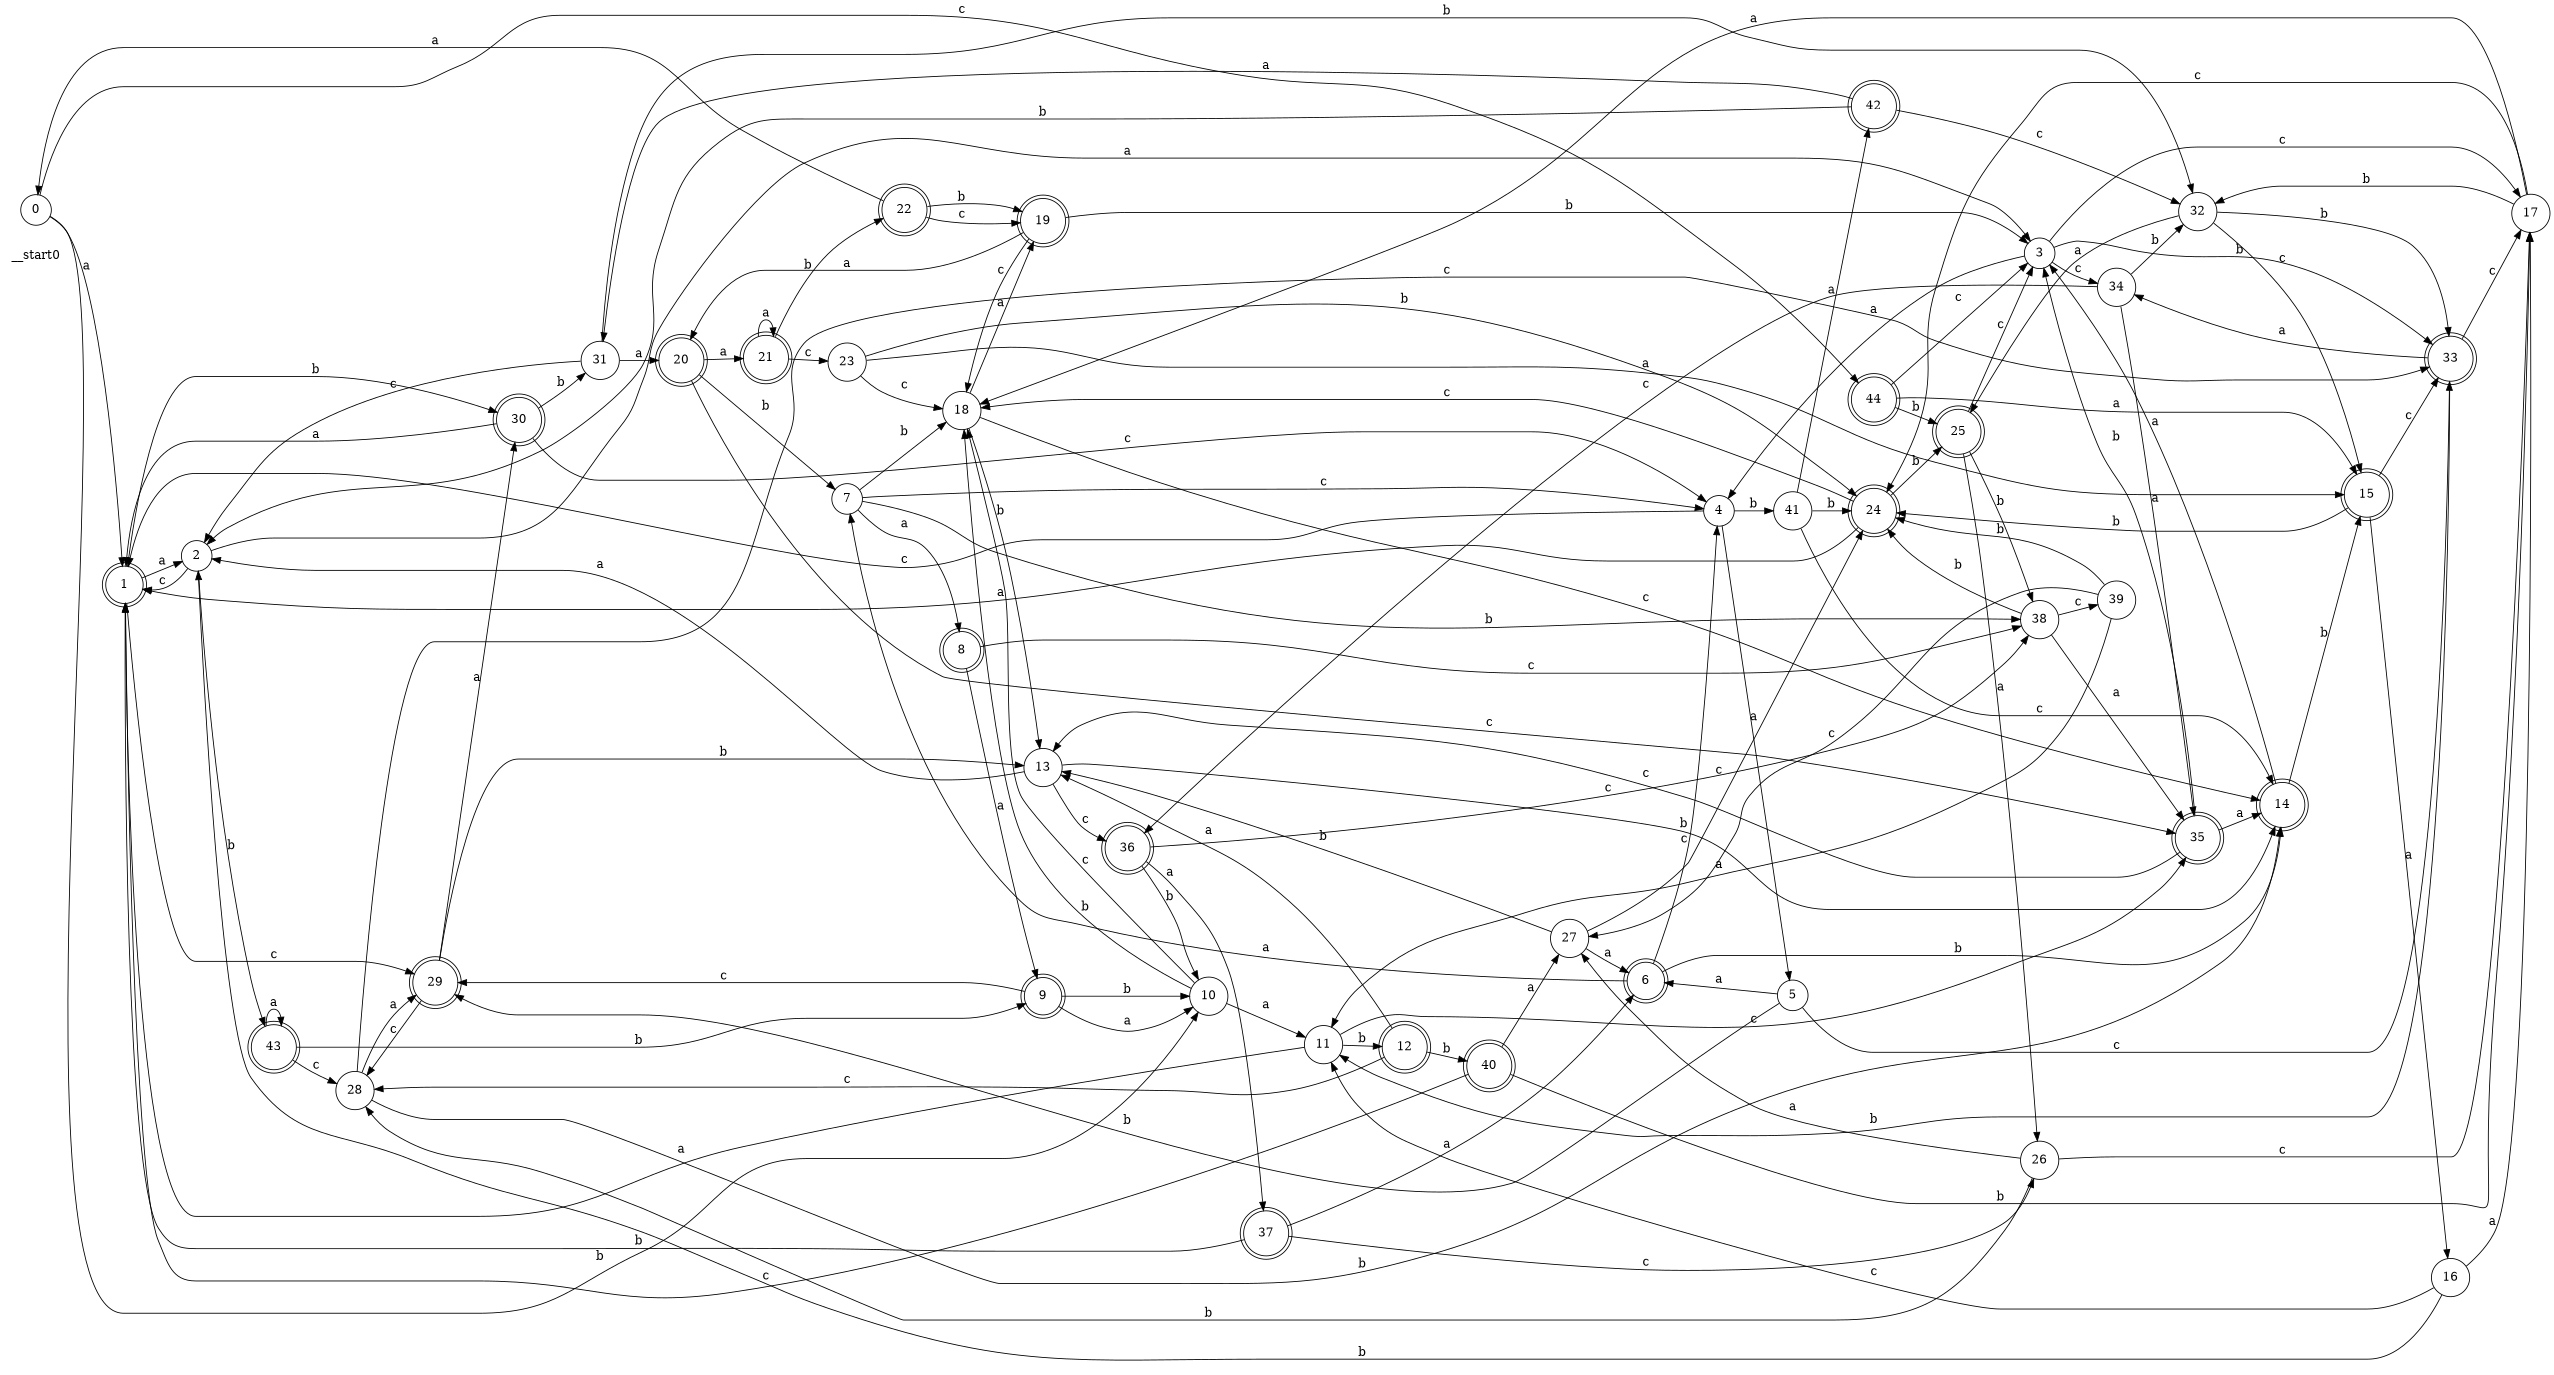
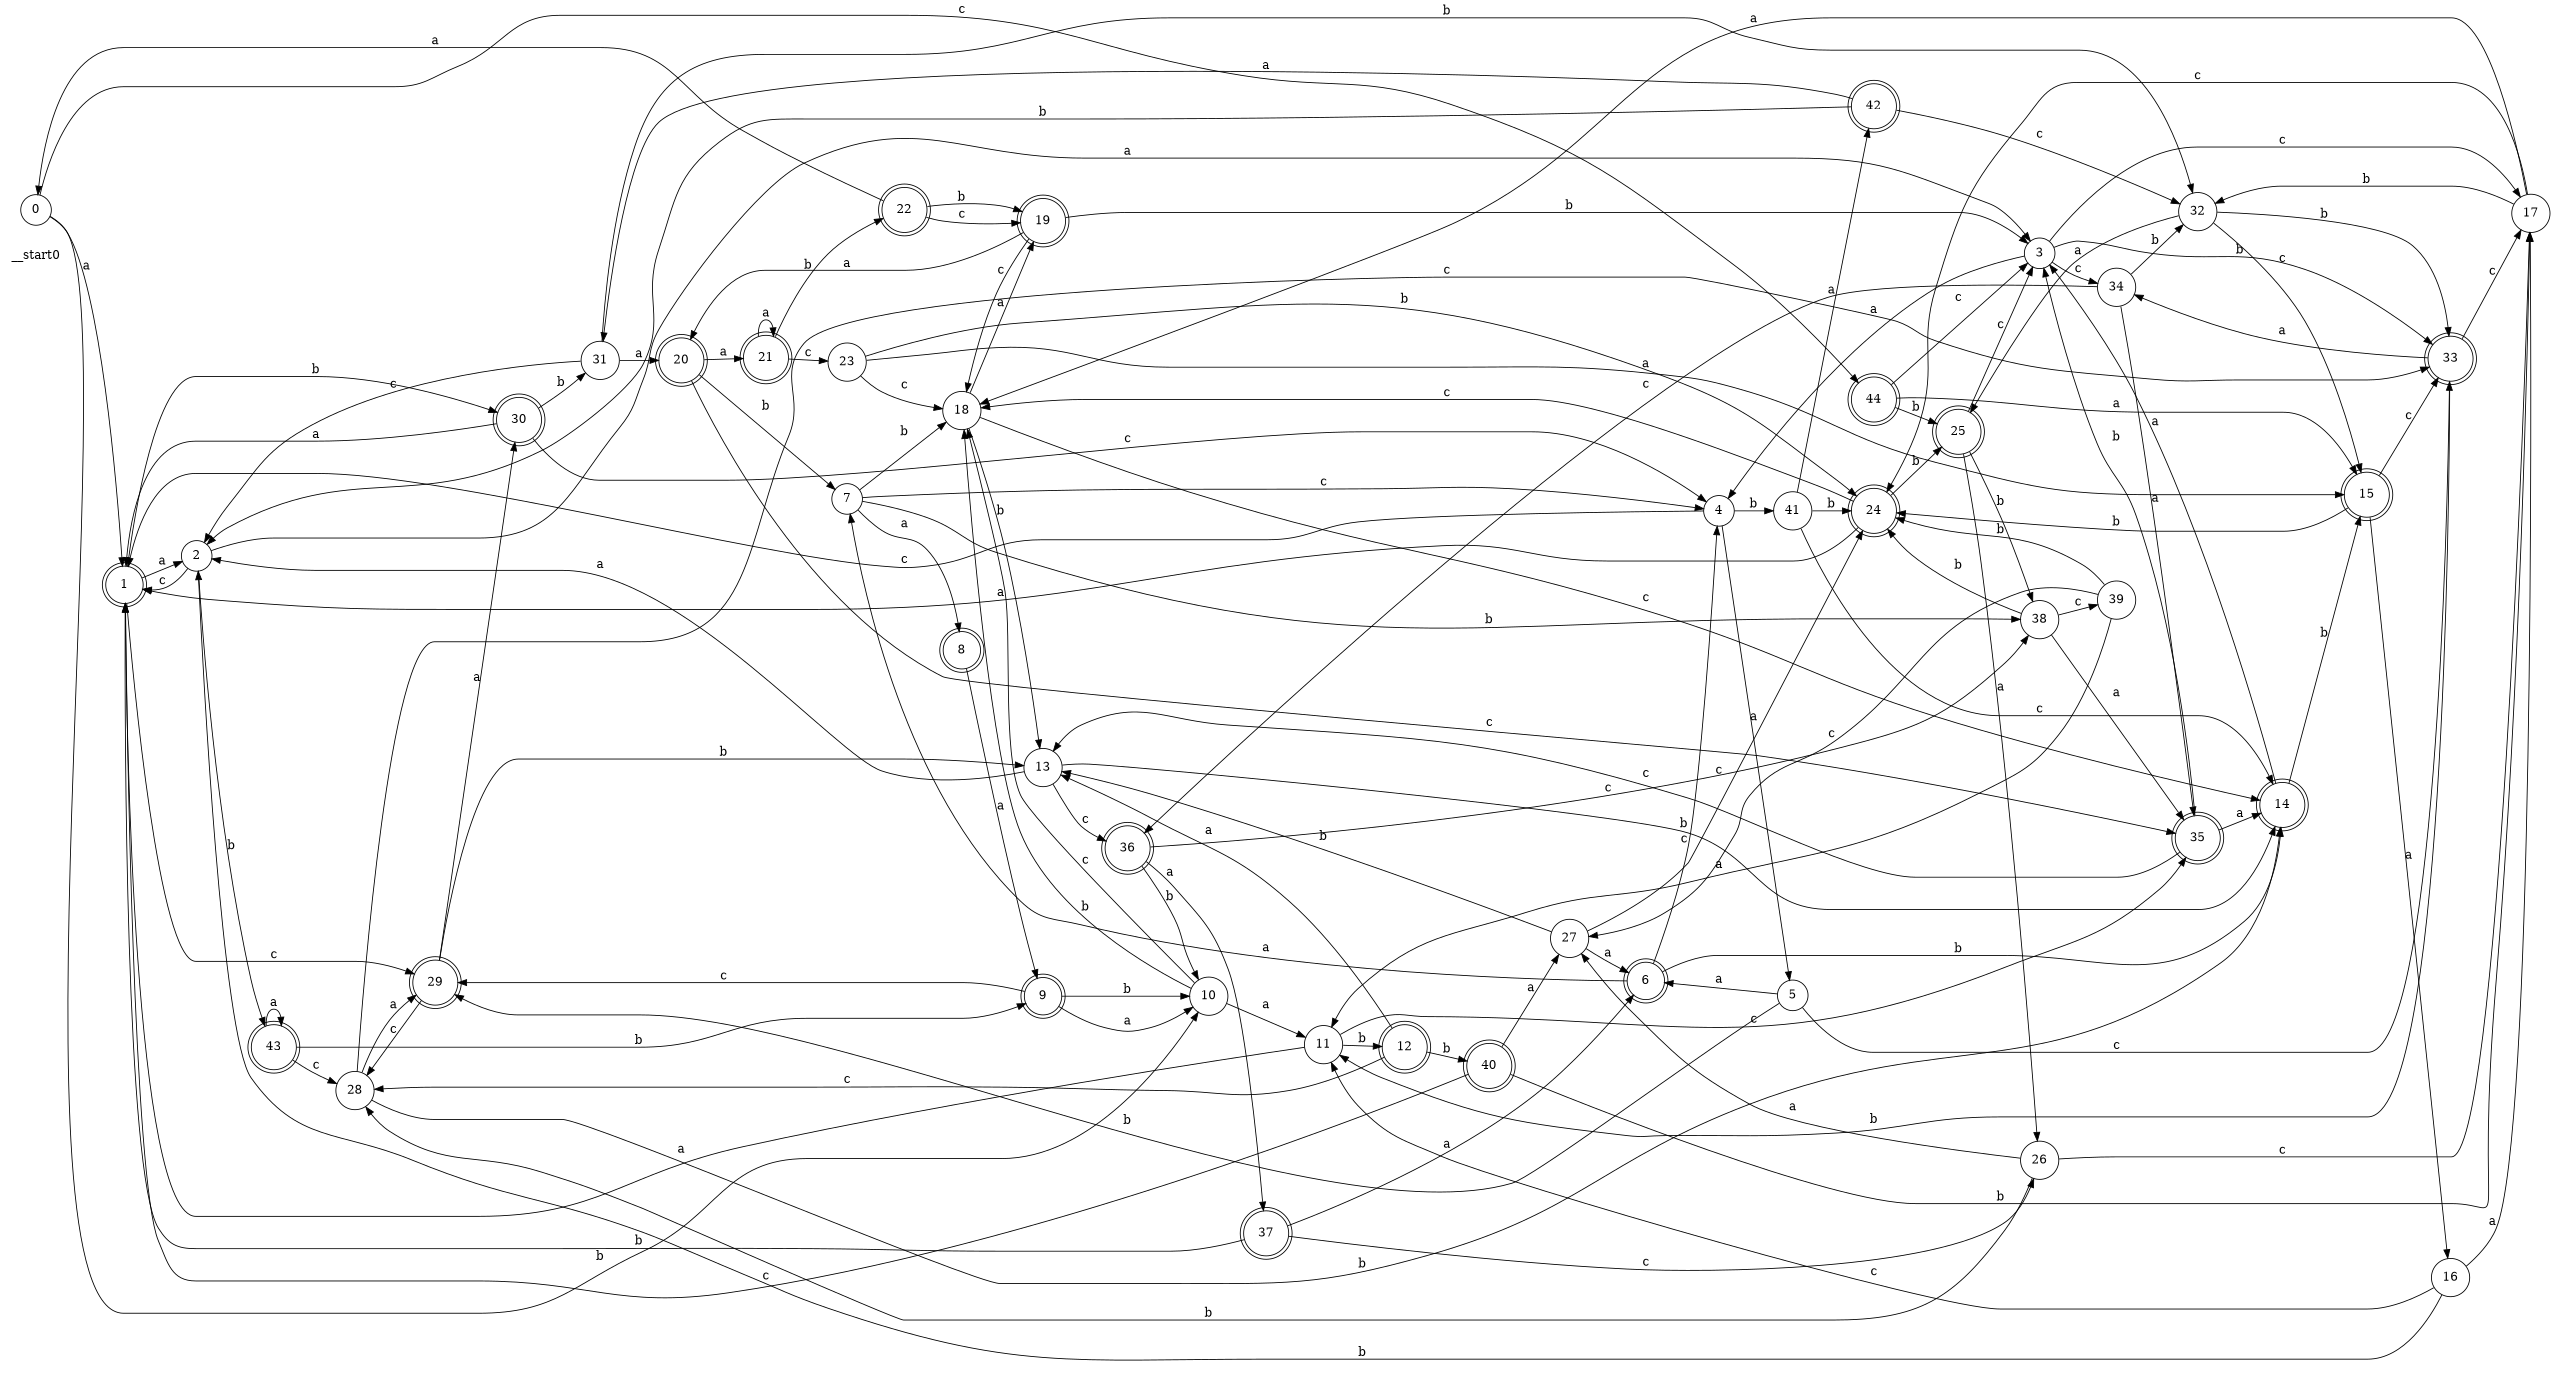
(1498, 672) -> none
